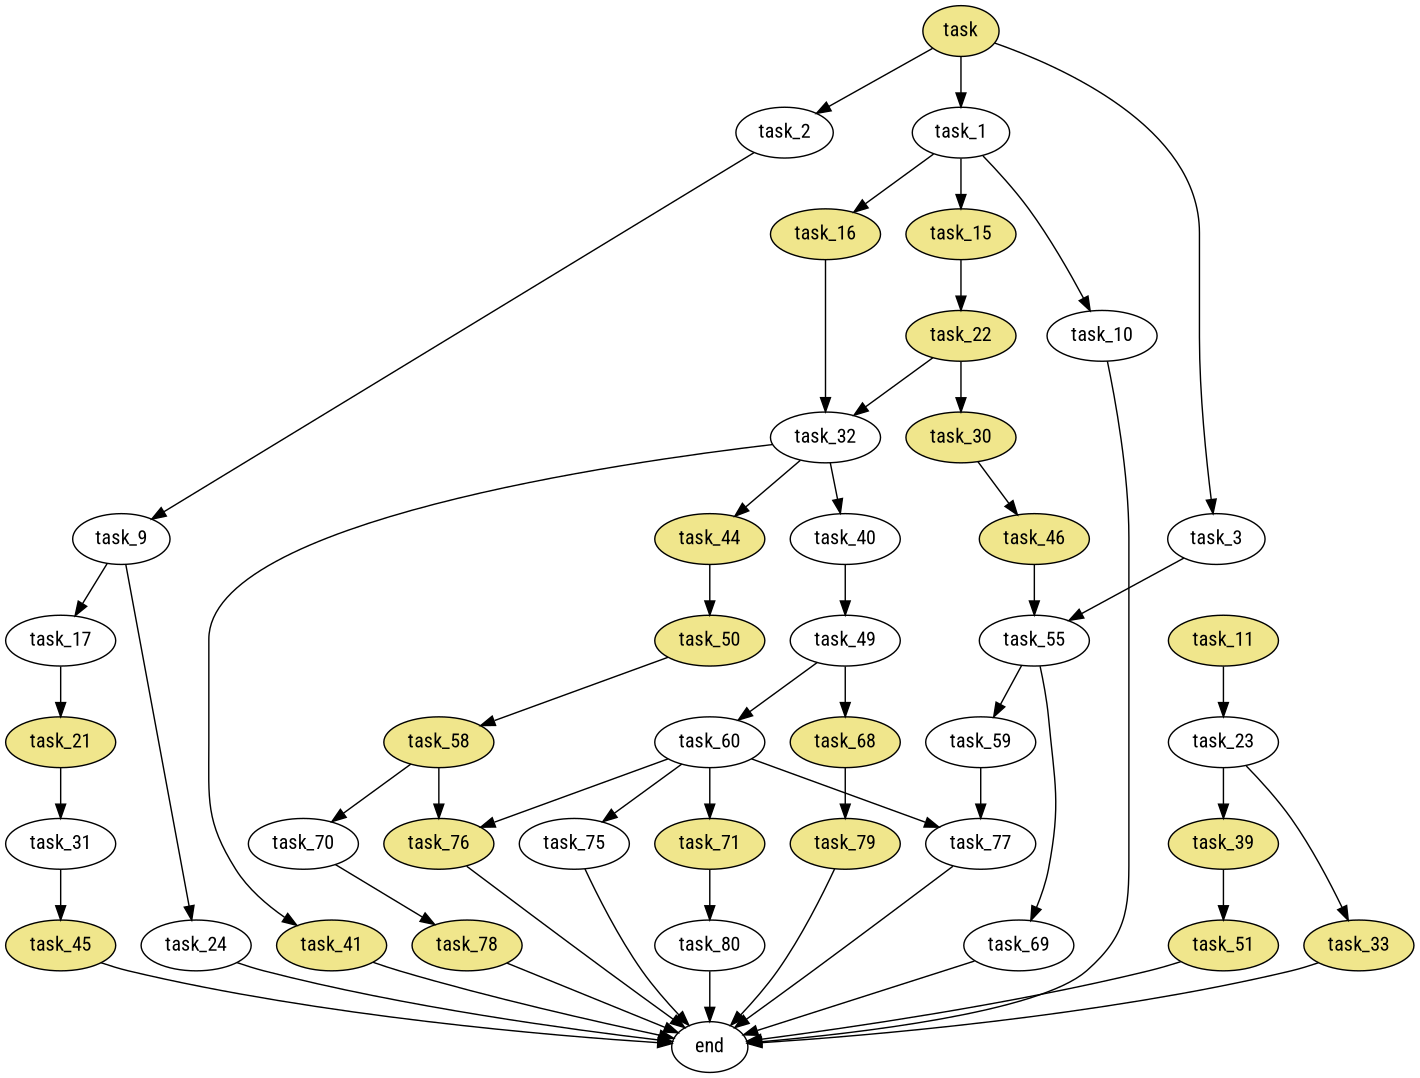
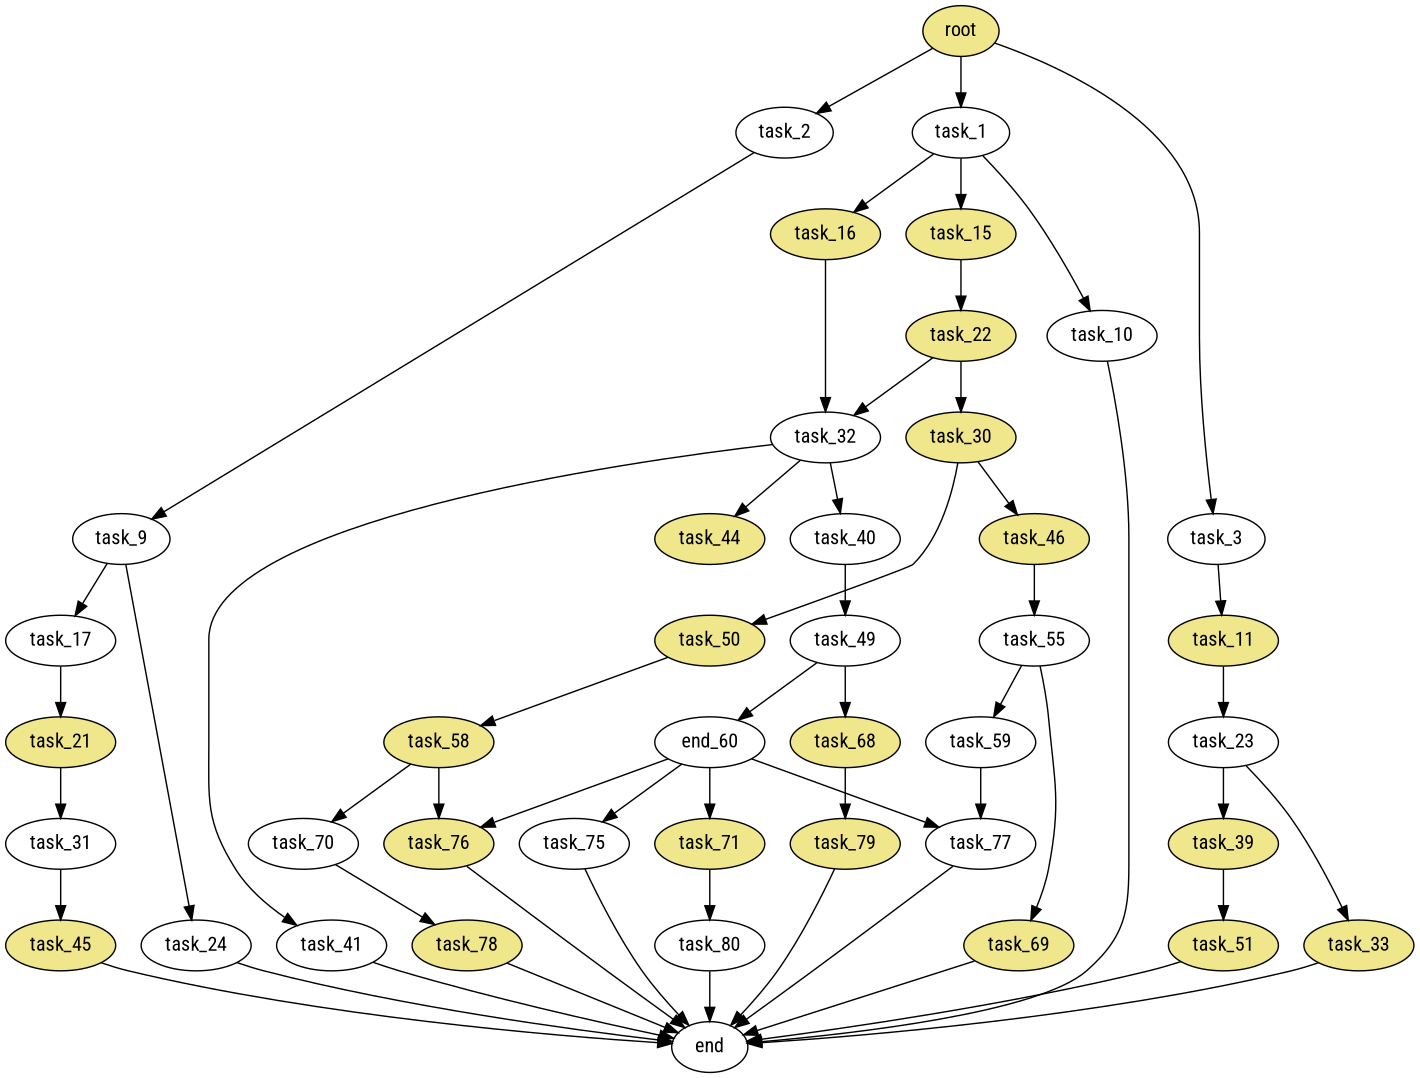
(961, 31) -> (961, 31)
(710, 583) -> (892, 573)
(1138, 583) -> (1219, 583)
(710, 742) -> (710, 742)
(332, 945) -> (332, 945)
(1019, 945) -> (1019, 945)
